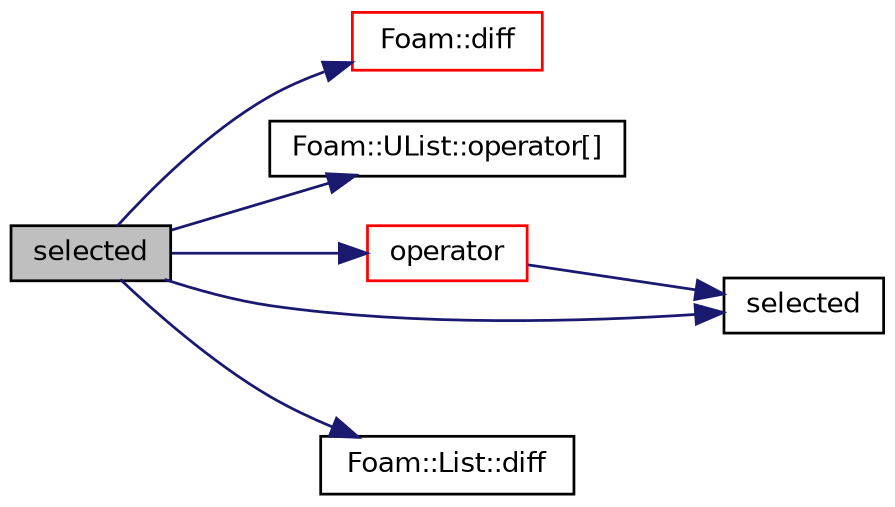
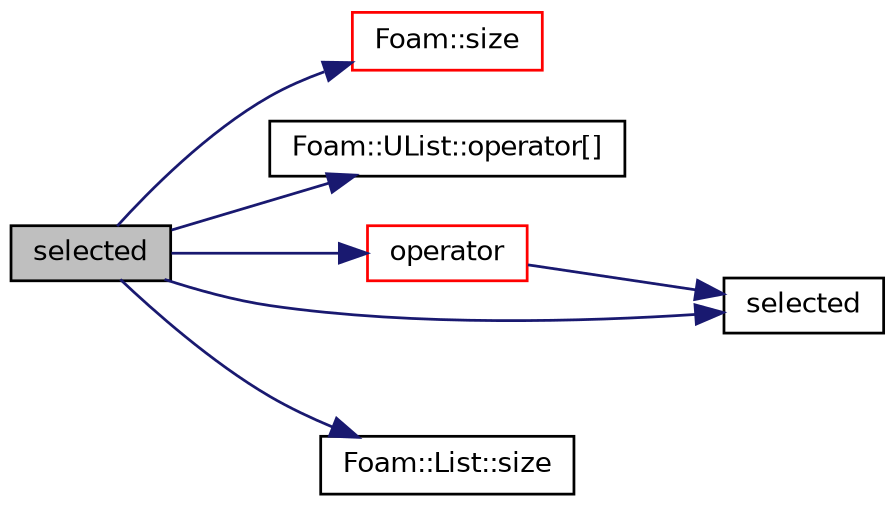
(447, 41) -> (447, 41)
(447, 465) -> (447, 465)
